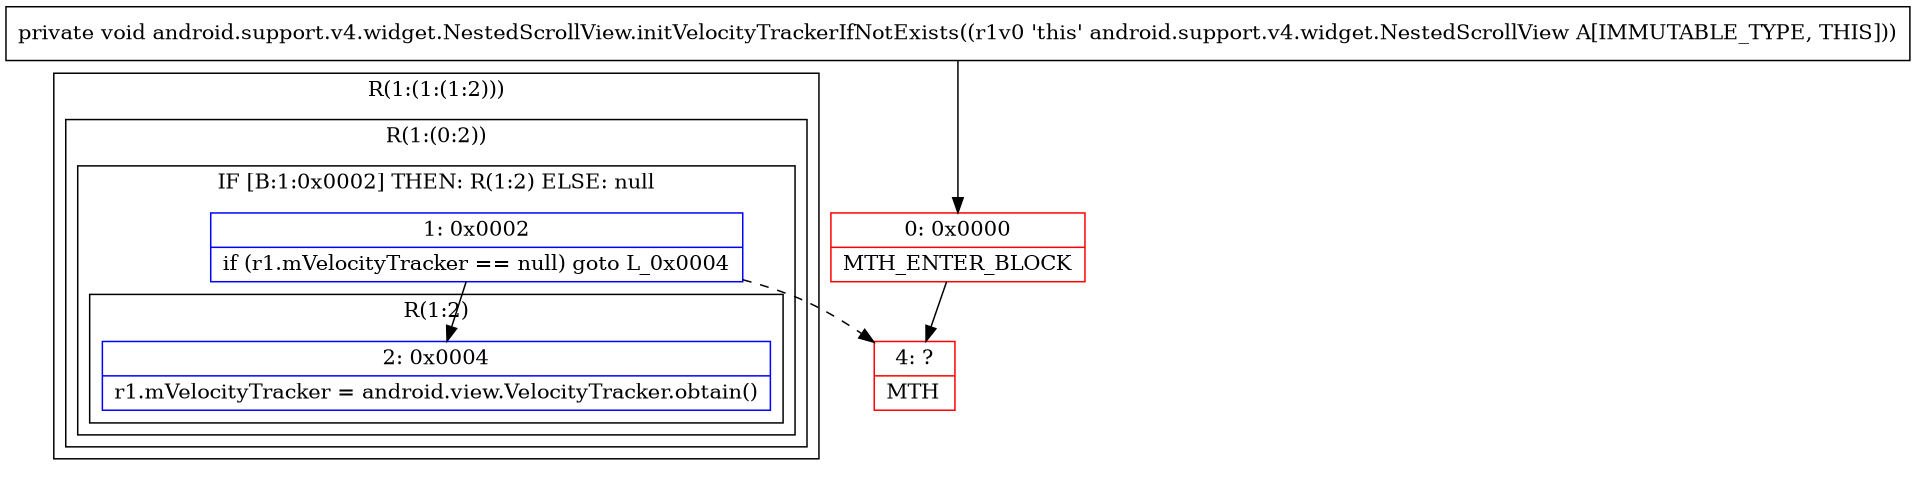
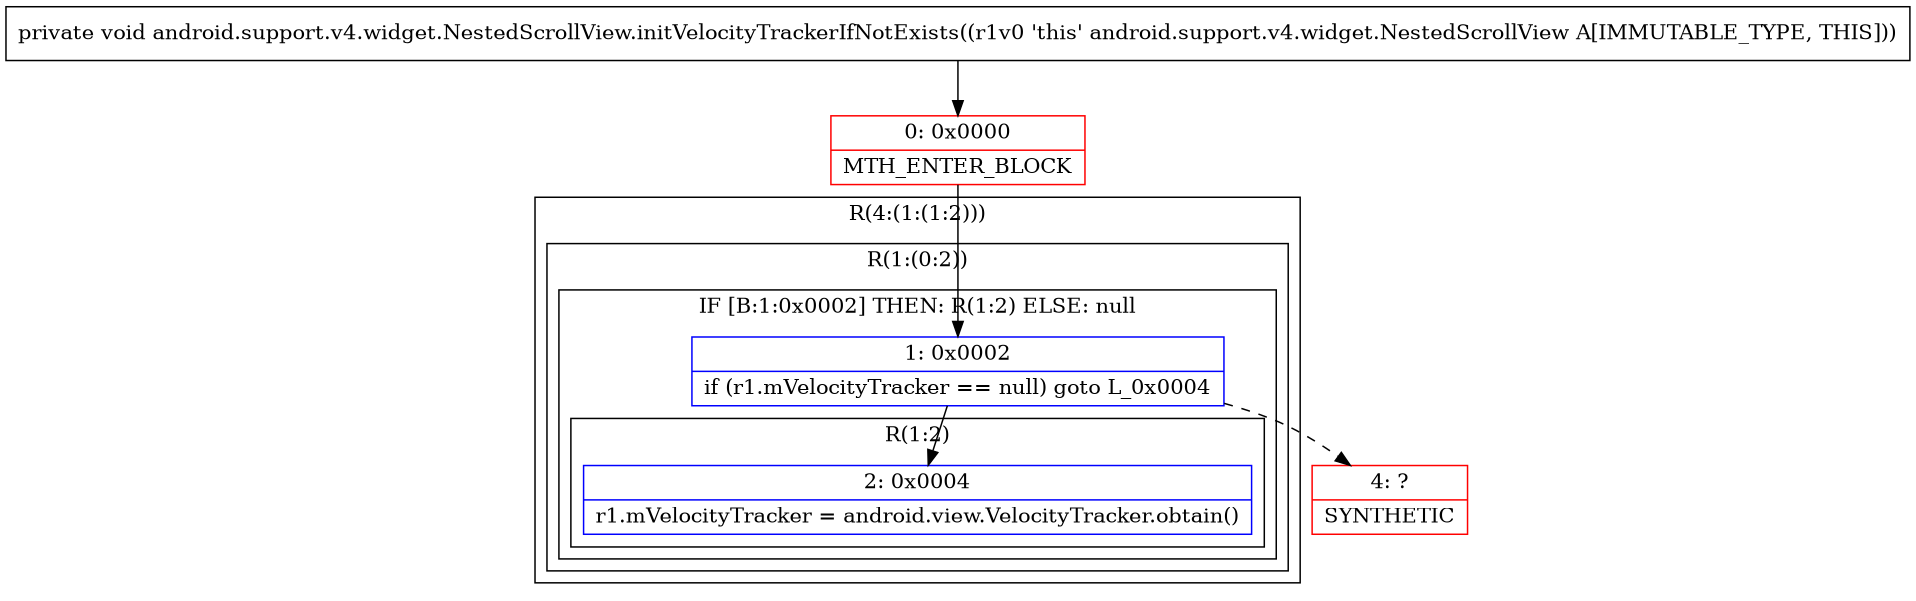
(436, 90) -> (918, 214)
(939, 304) -> (958, 253)
(913, 392) -> (1390, 516)
